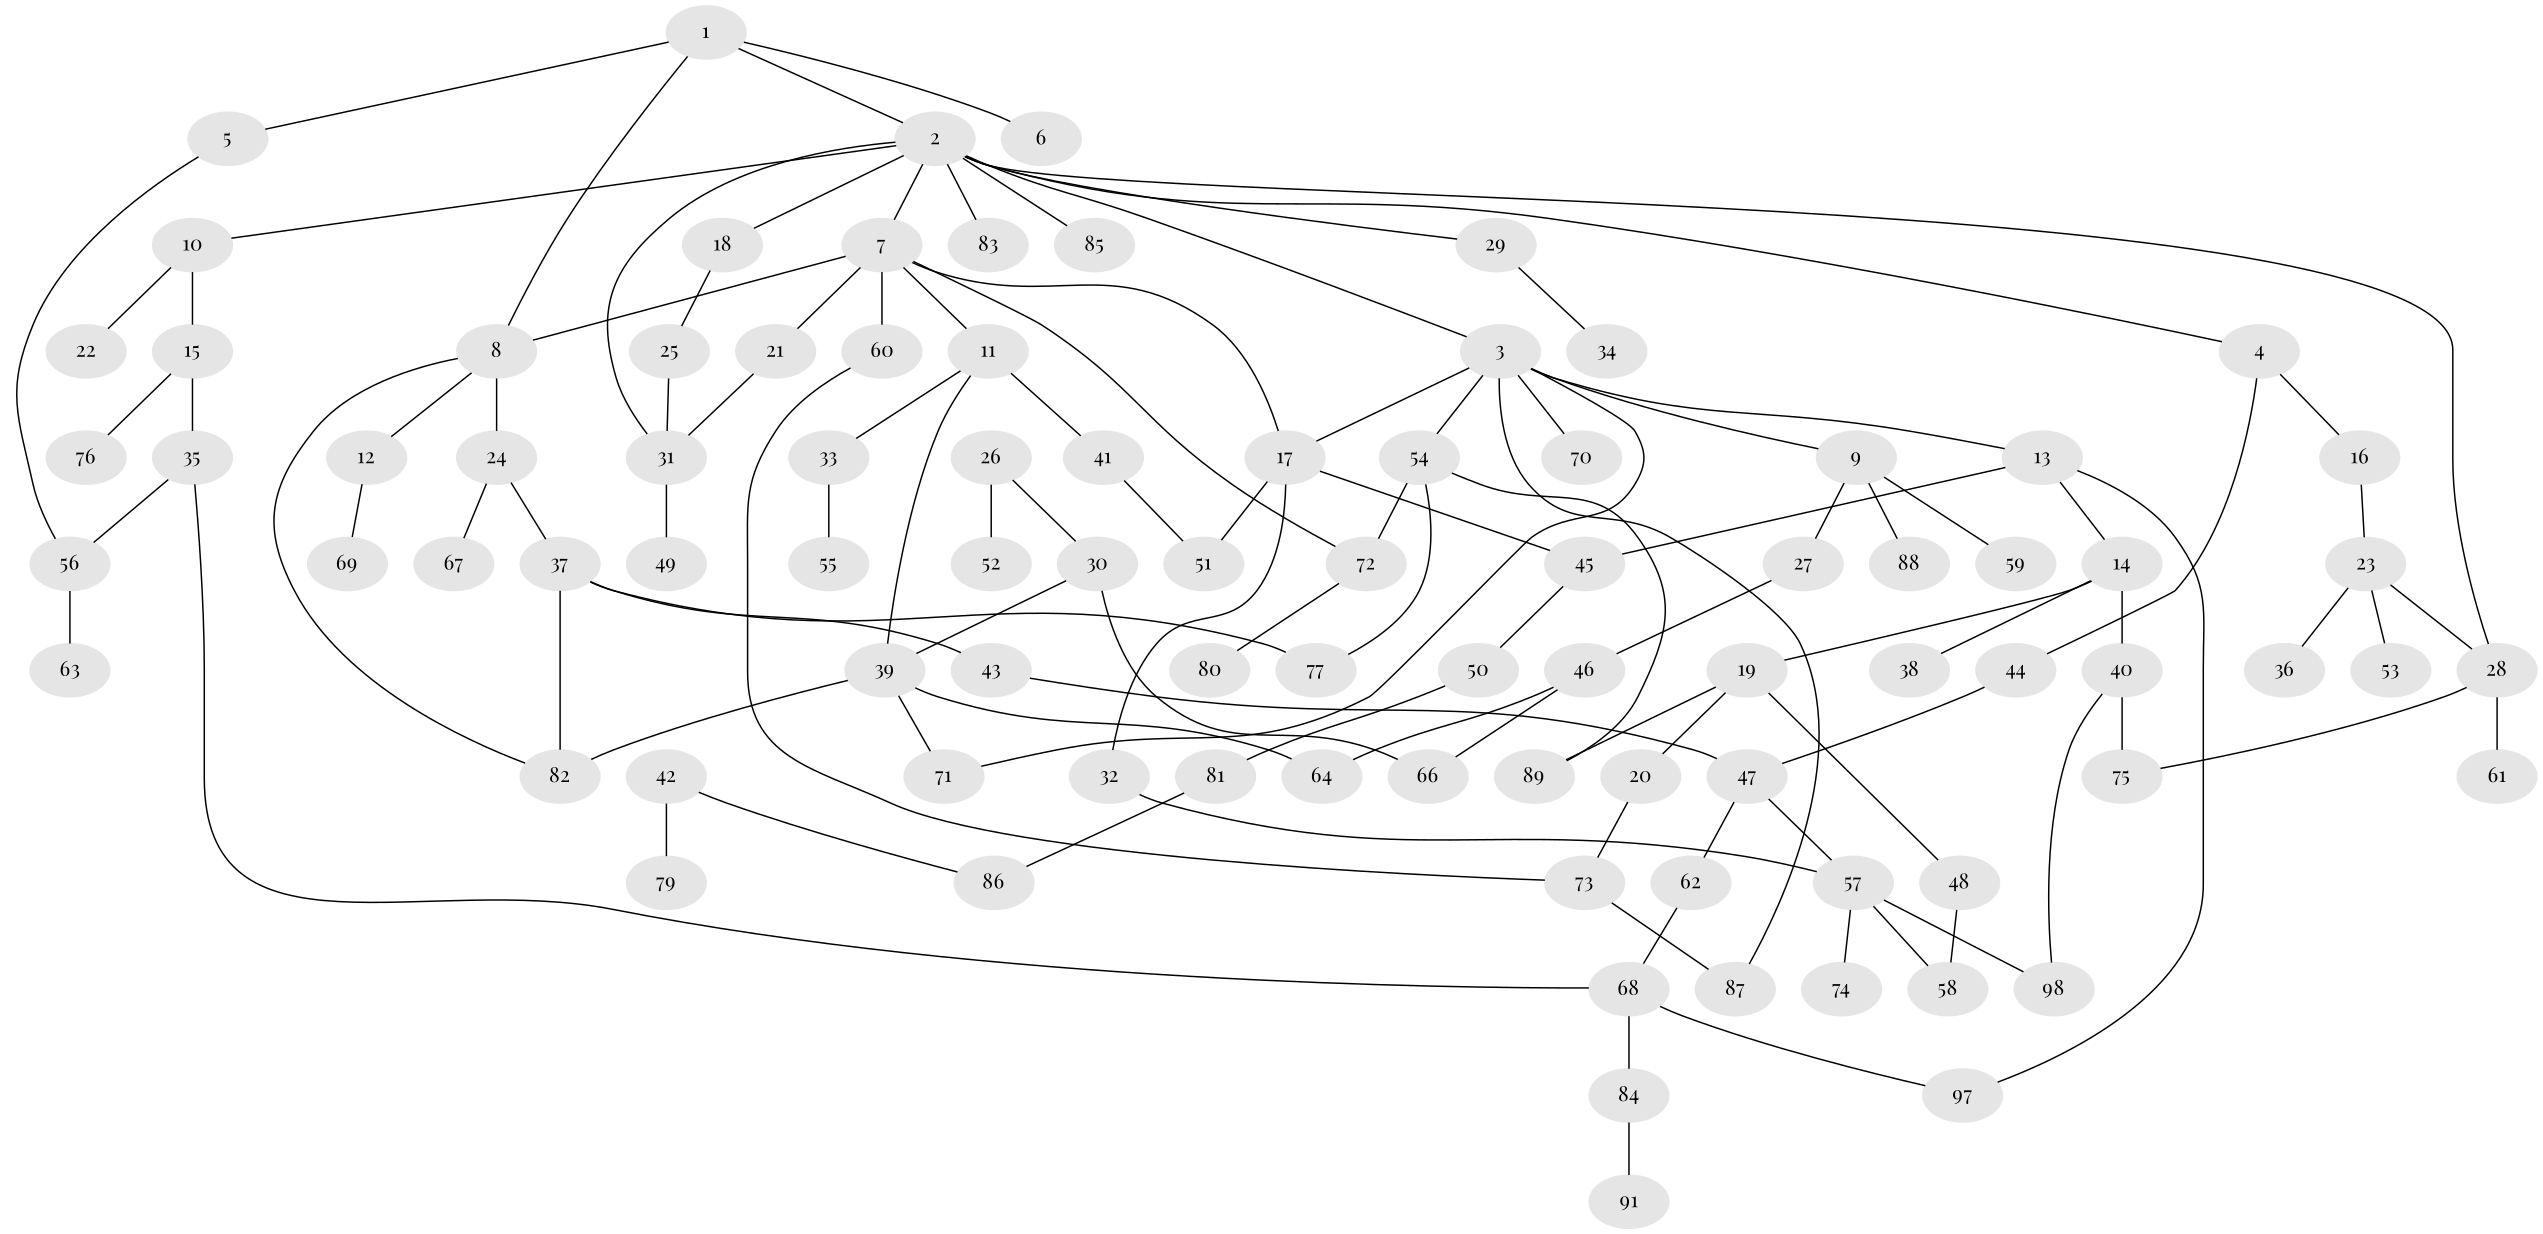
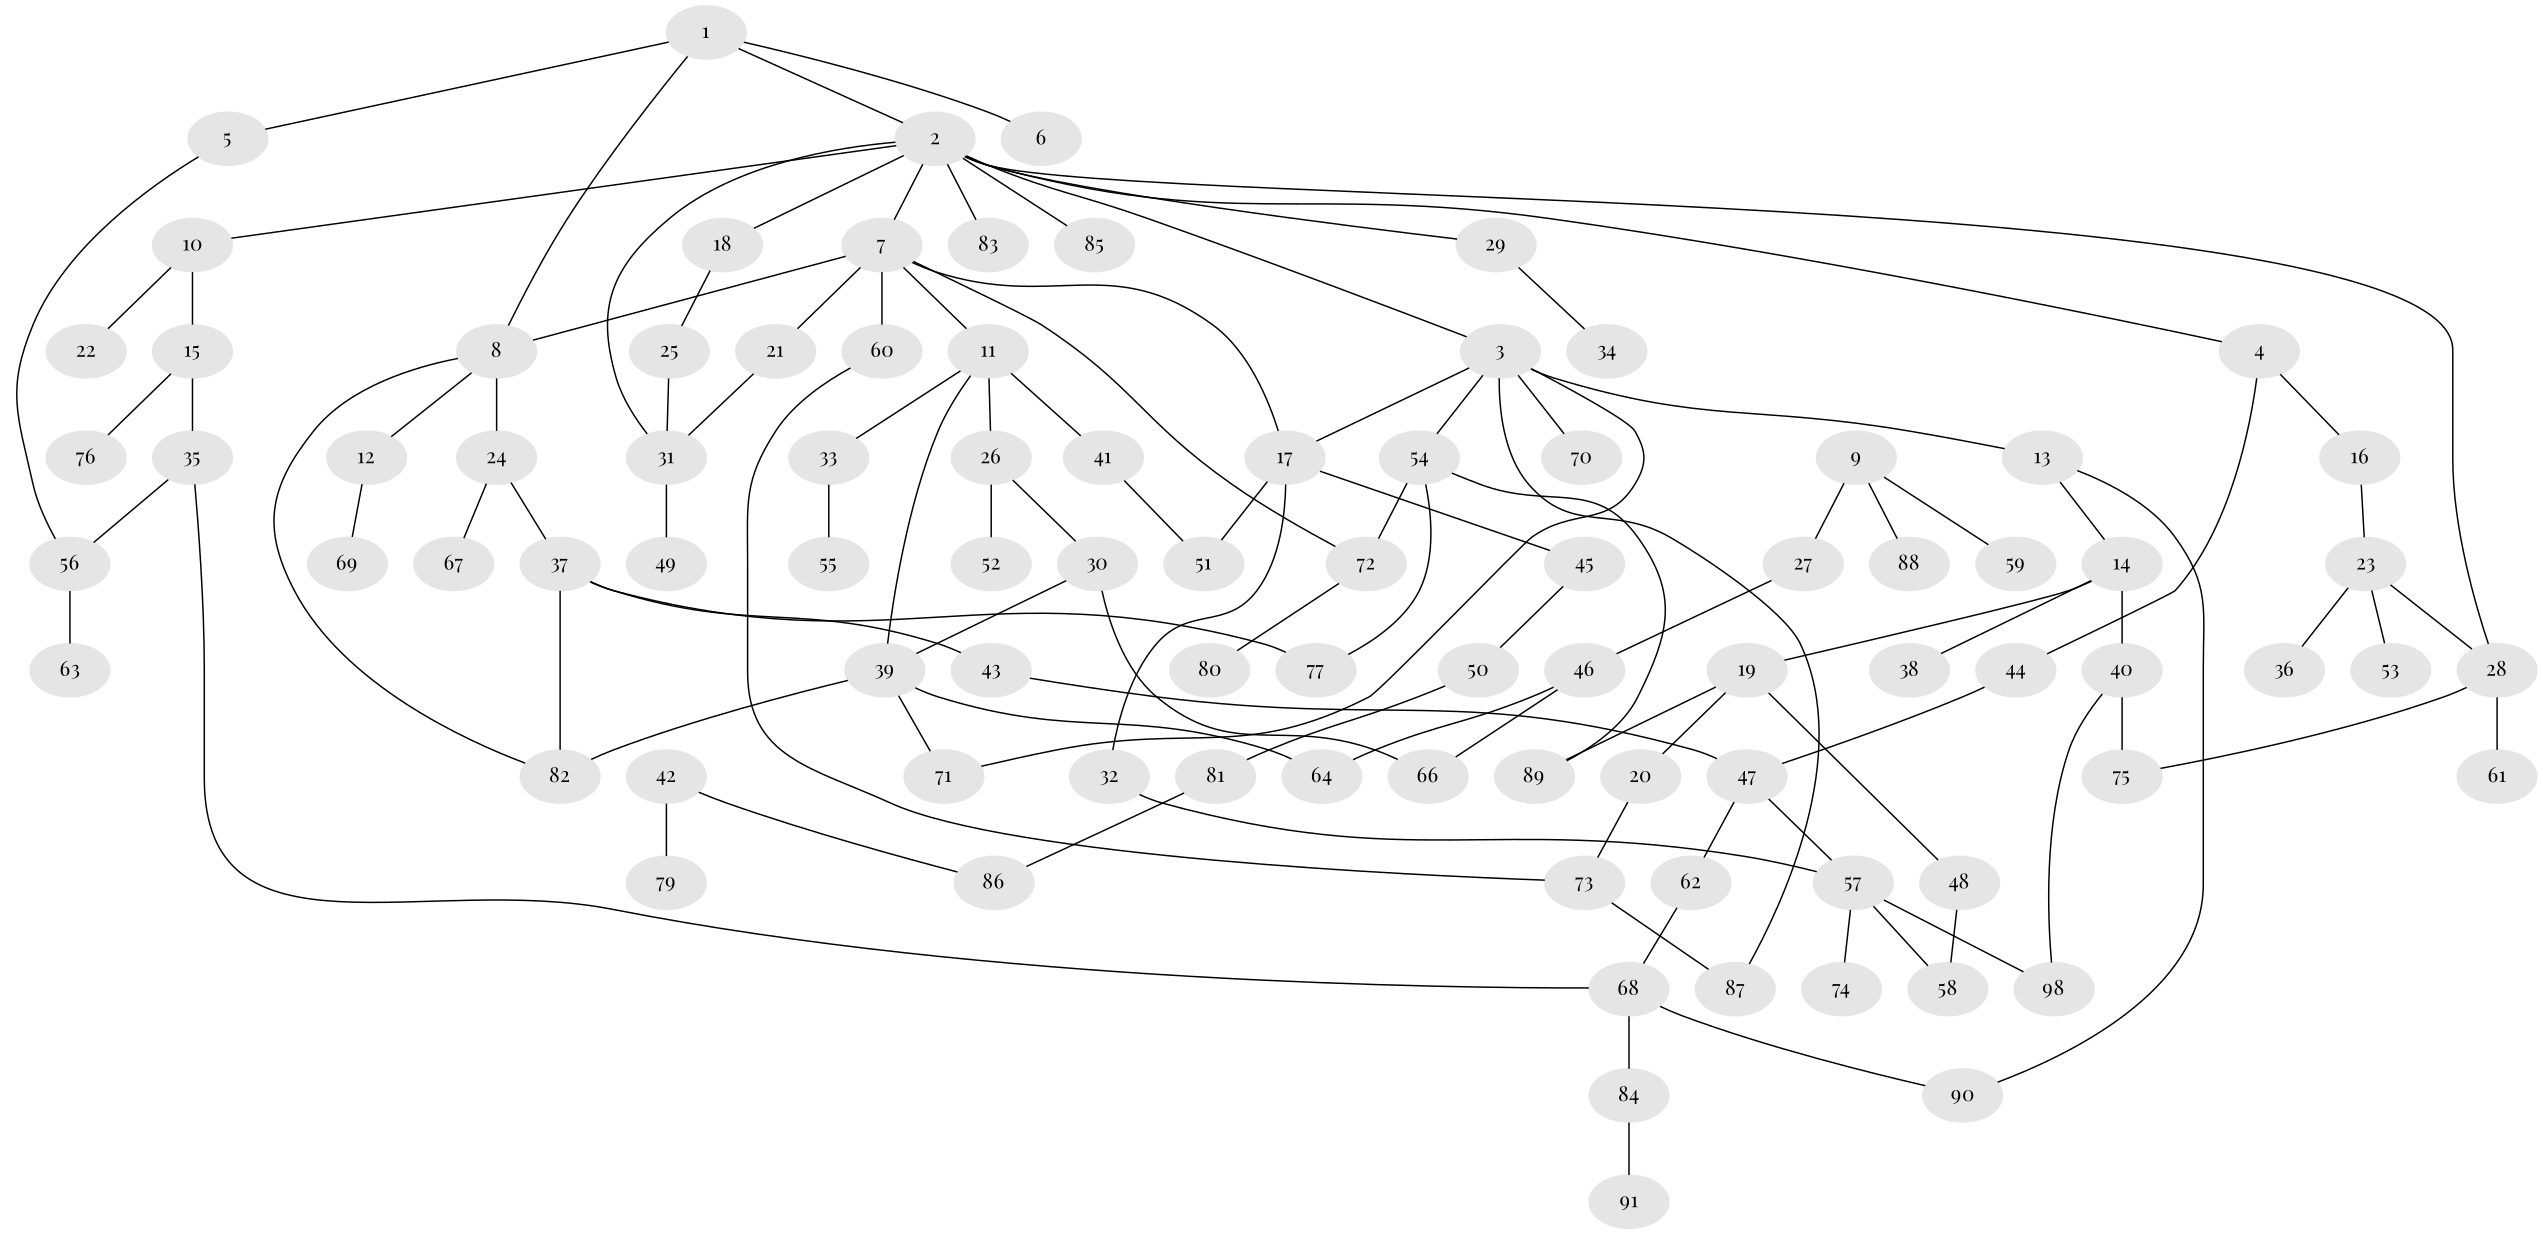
none -> (990, 405)
(1673, 415) -> none
(1814, 511) -> none
(1963, 1095) -> (1963, 1095)
